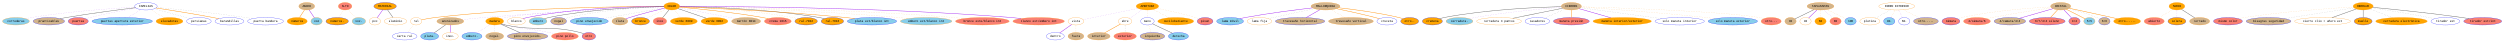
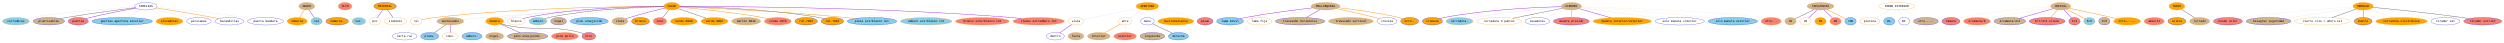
(1500, 10) -> (1500, 10)
(111, 13) -> (111, 13)
(1828, 14) -> (1828, 14)
(1837, 14) -> (1837, 14)
